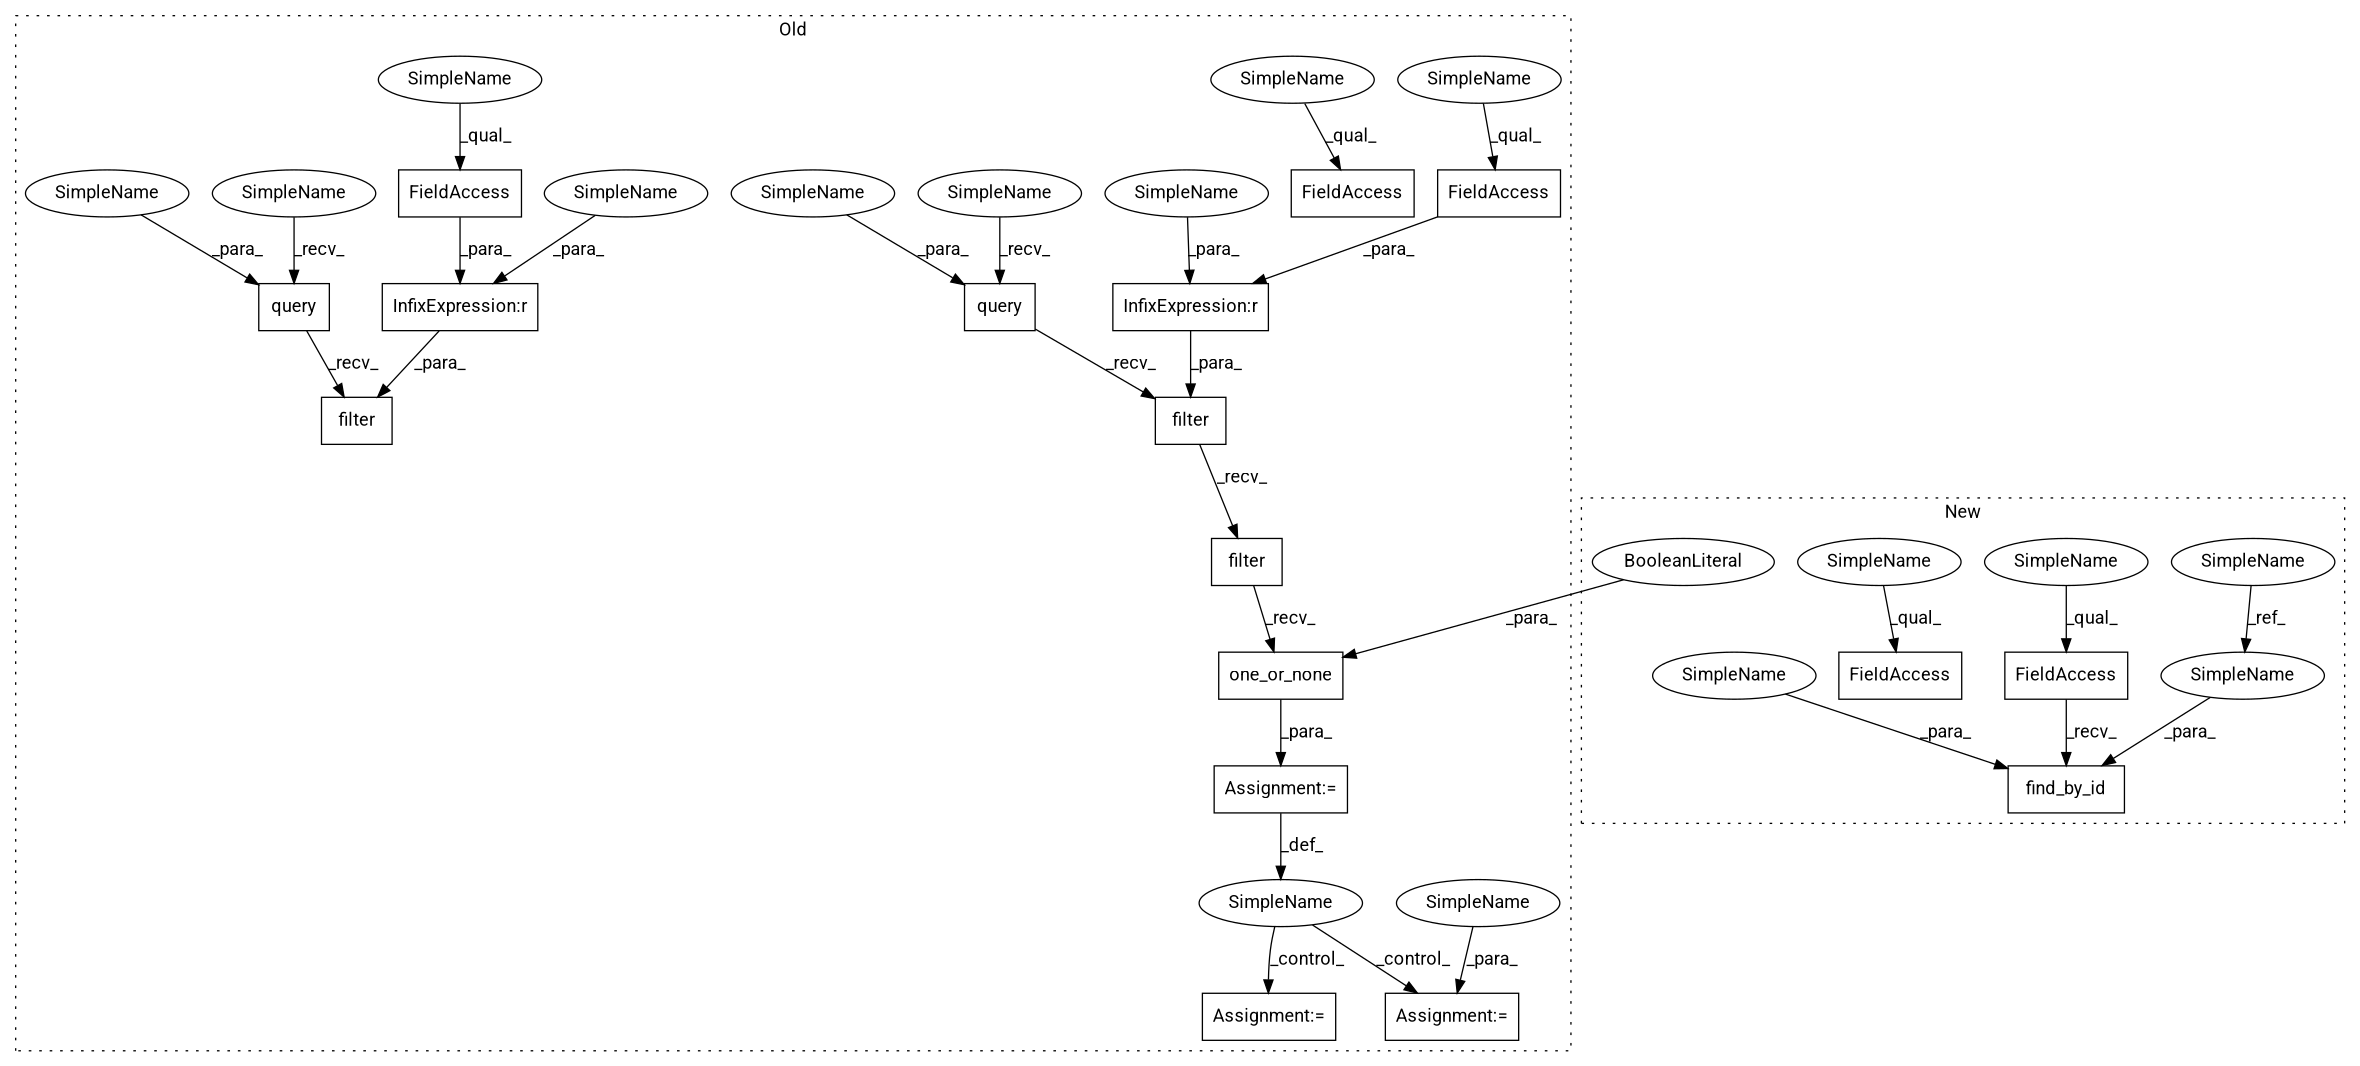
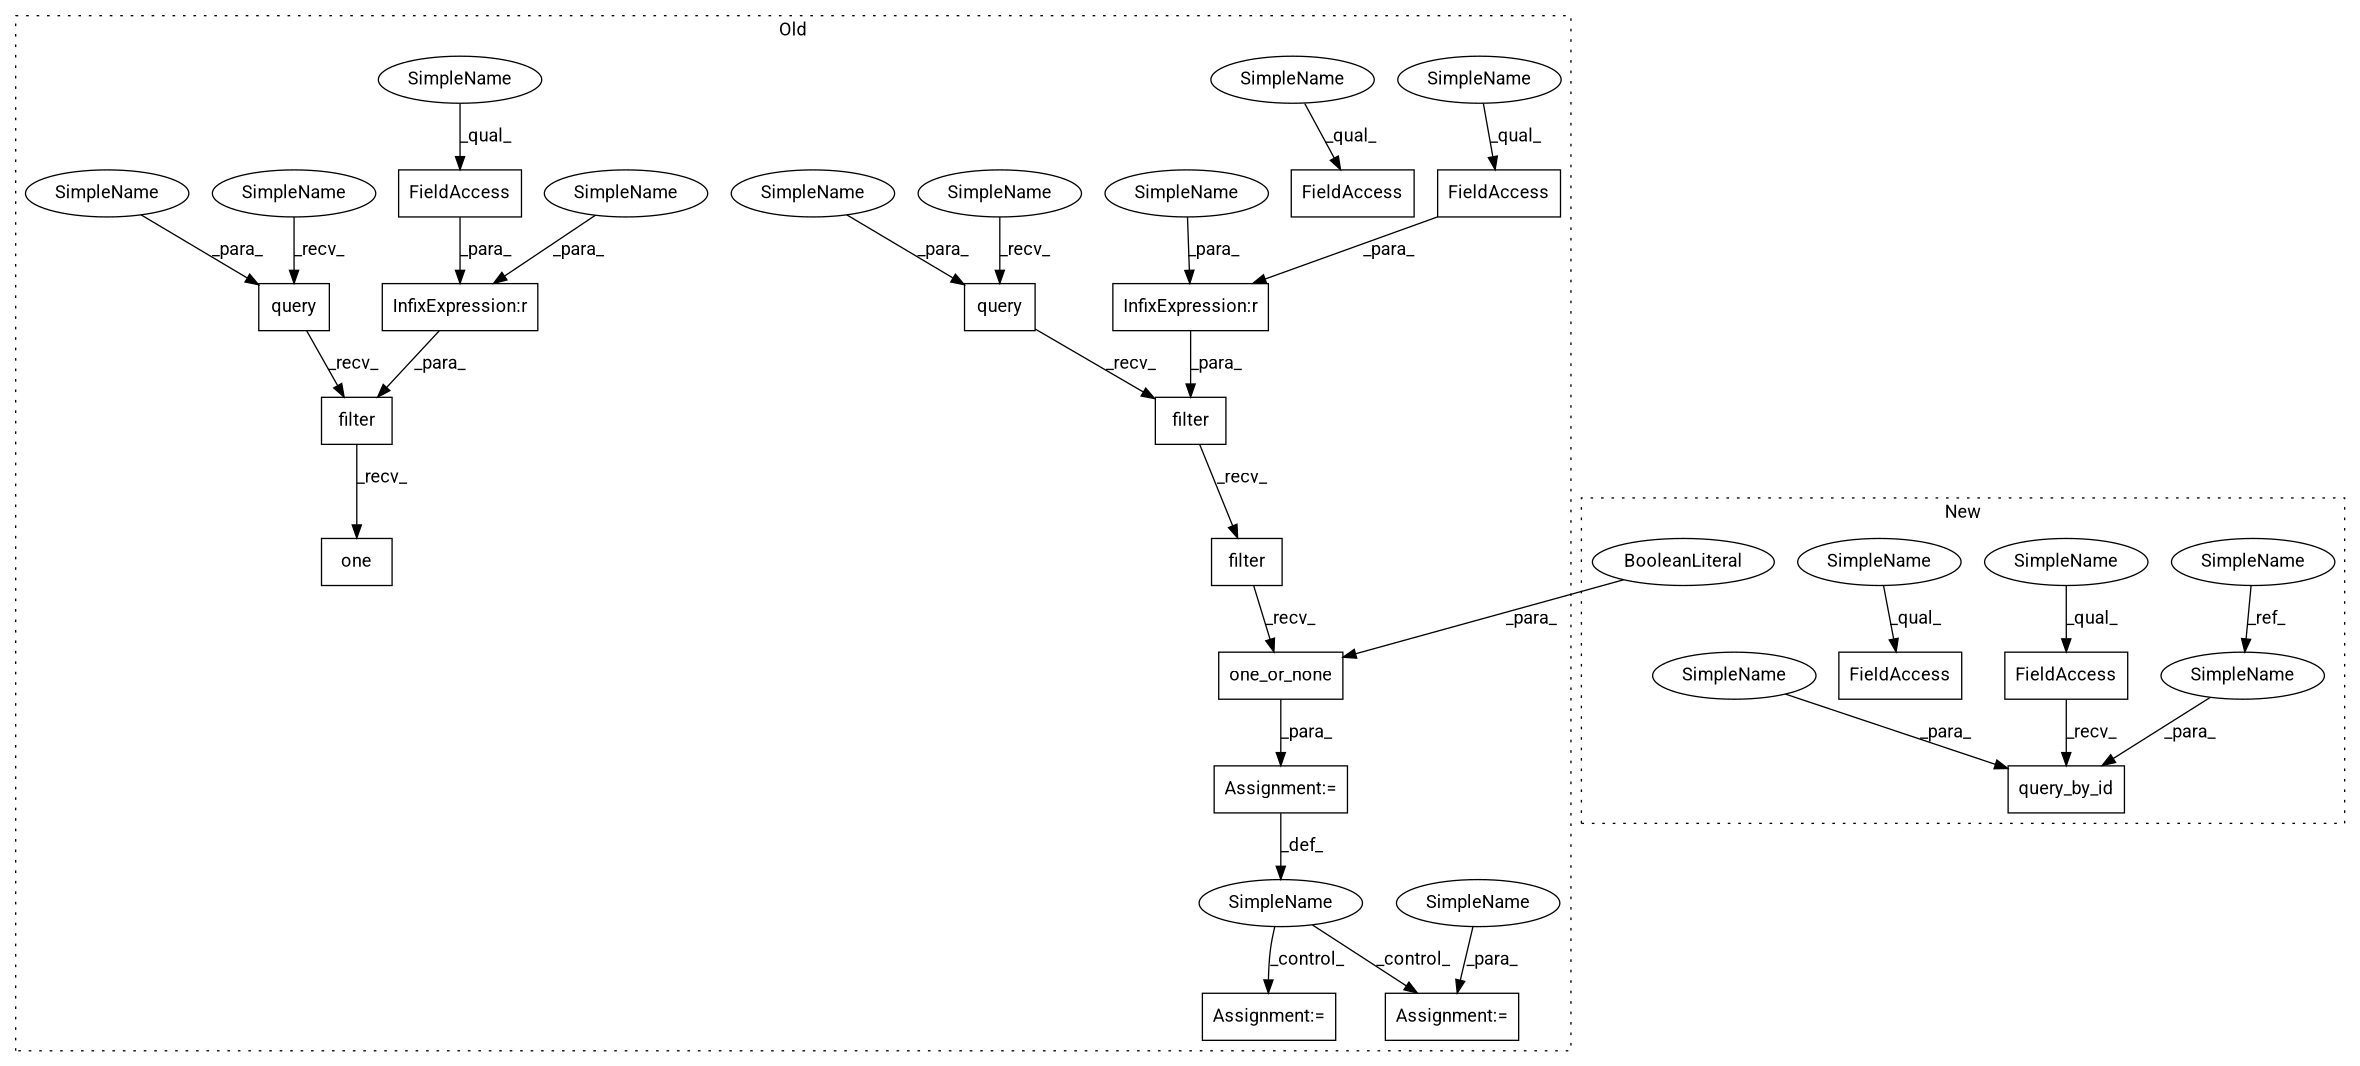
none -> (357, 562)
(2066, 789) -> (2066, 789)
